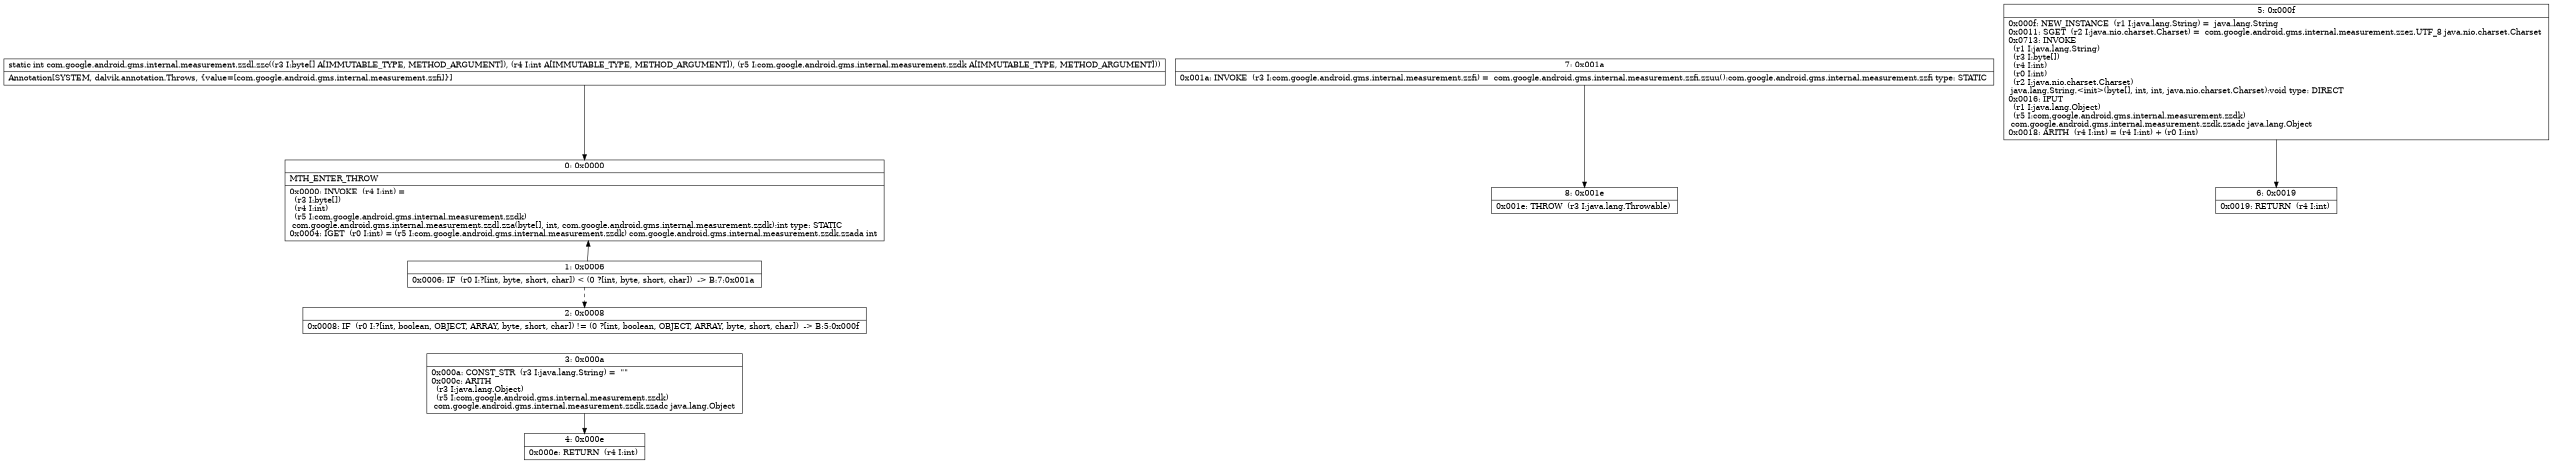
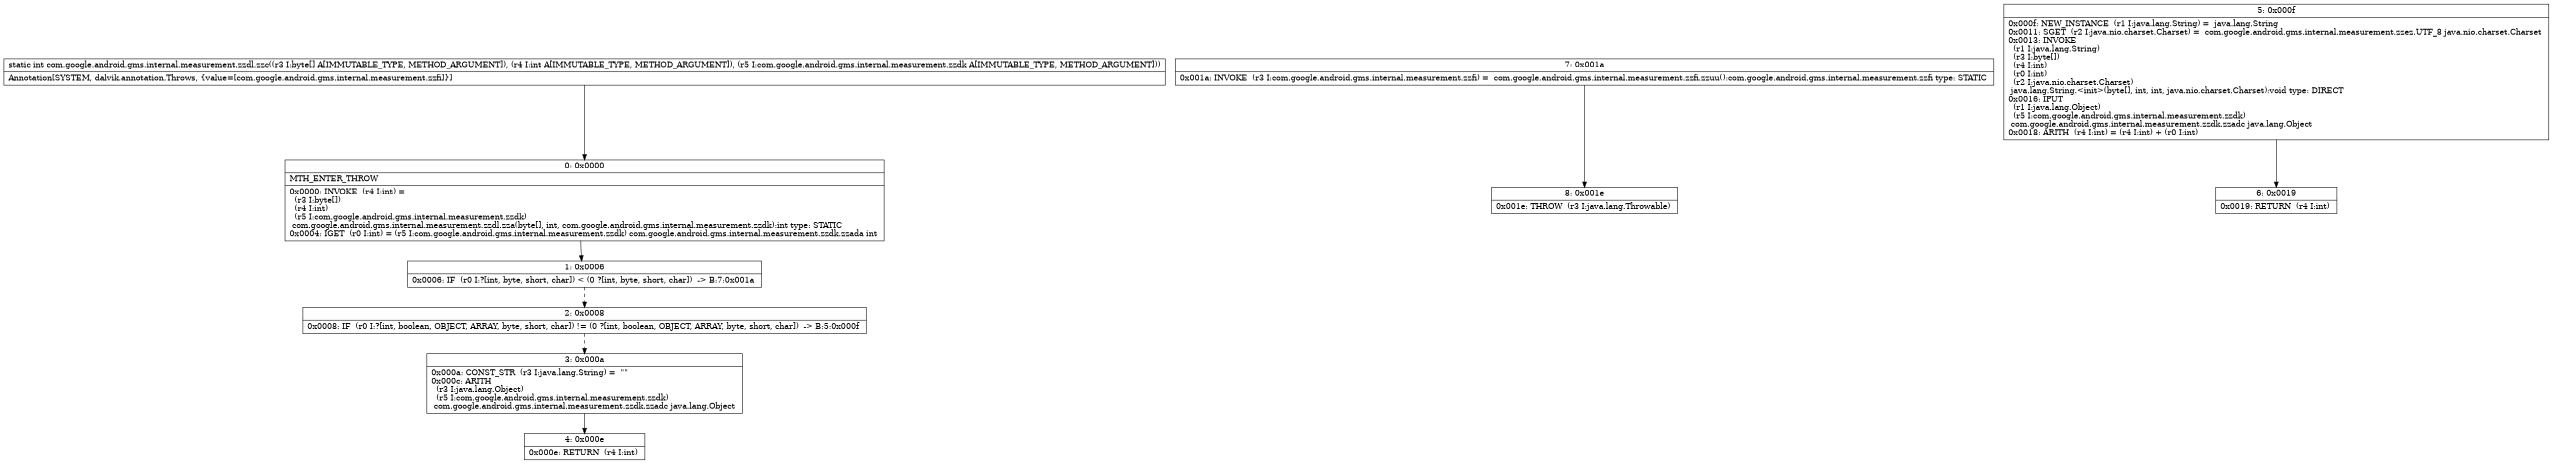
(2045, 41) -> (2045, 41)
(588, 254) -> (581, 248)
none -> (585, 341)
